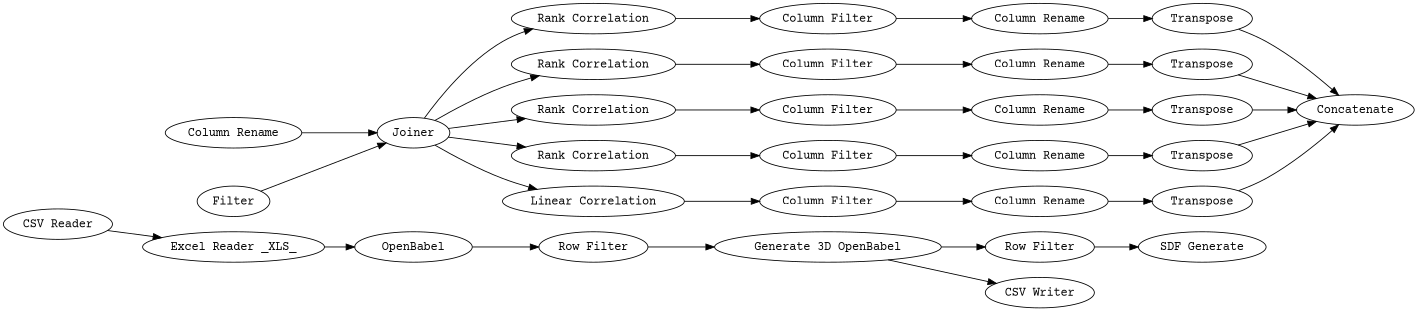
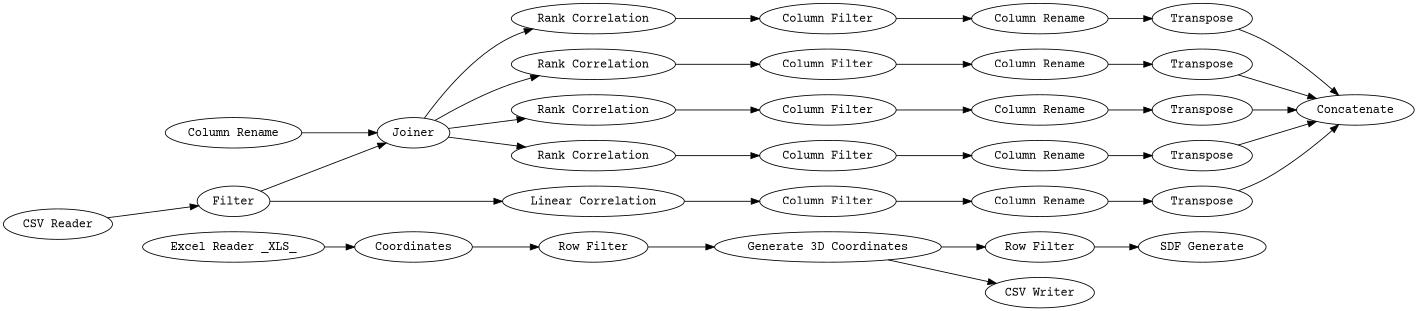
(481, 169) -> (382, 201)
(130, 234) -> (149, 212)
(413, 247) -> (413, 247)
(828, 247) -> (828, 247)
